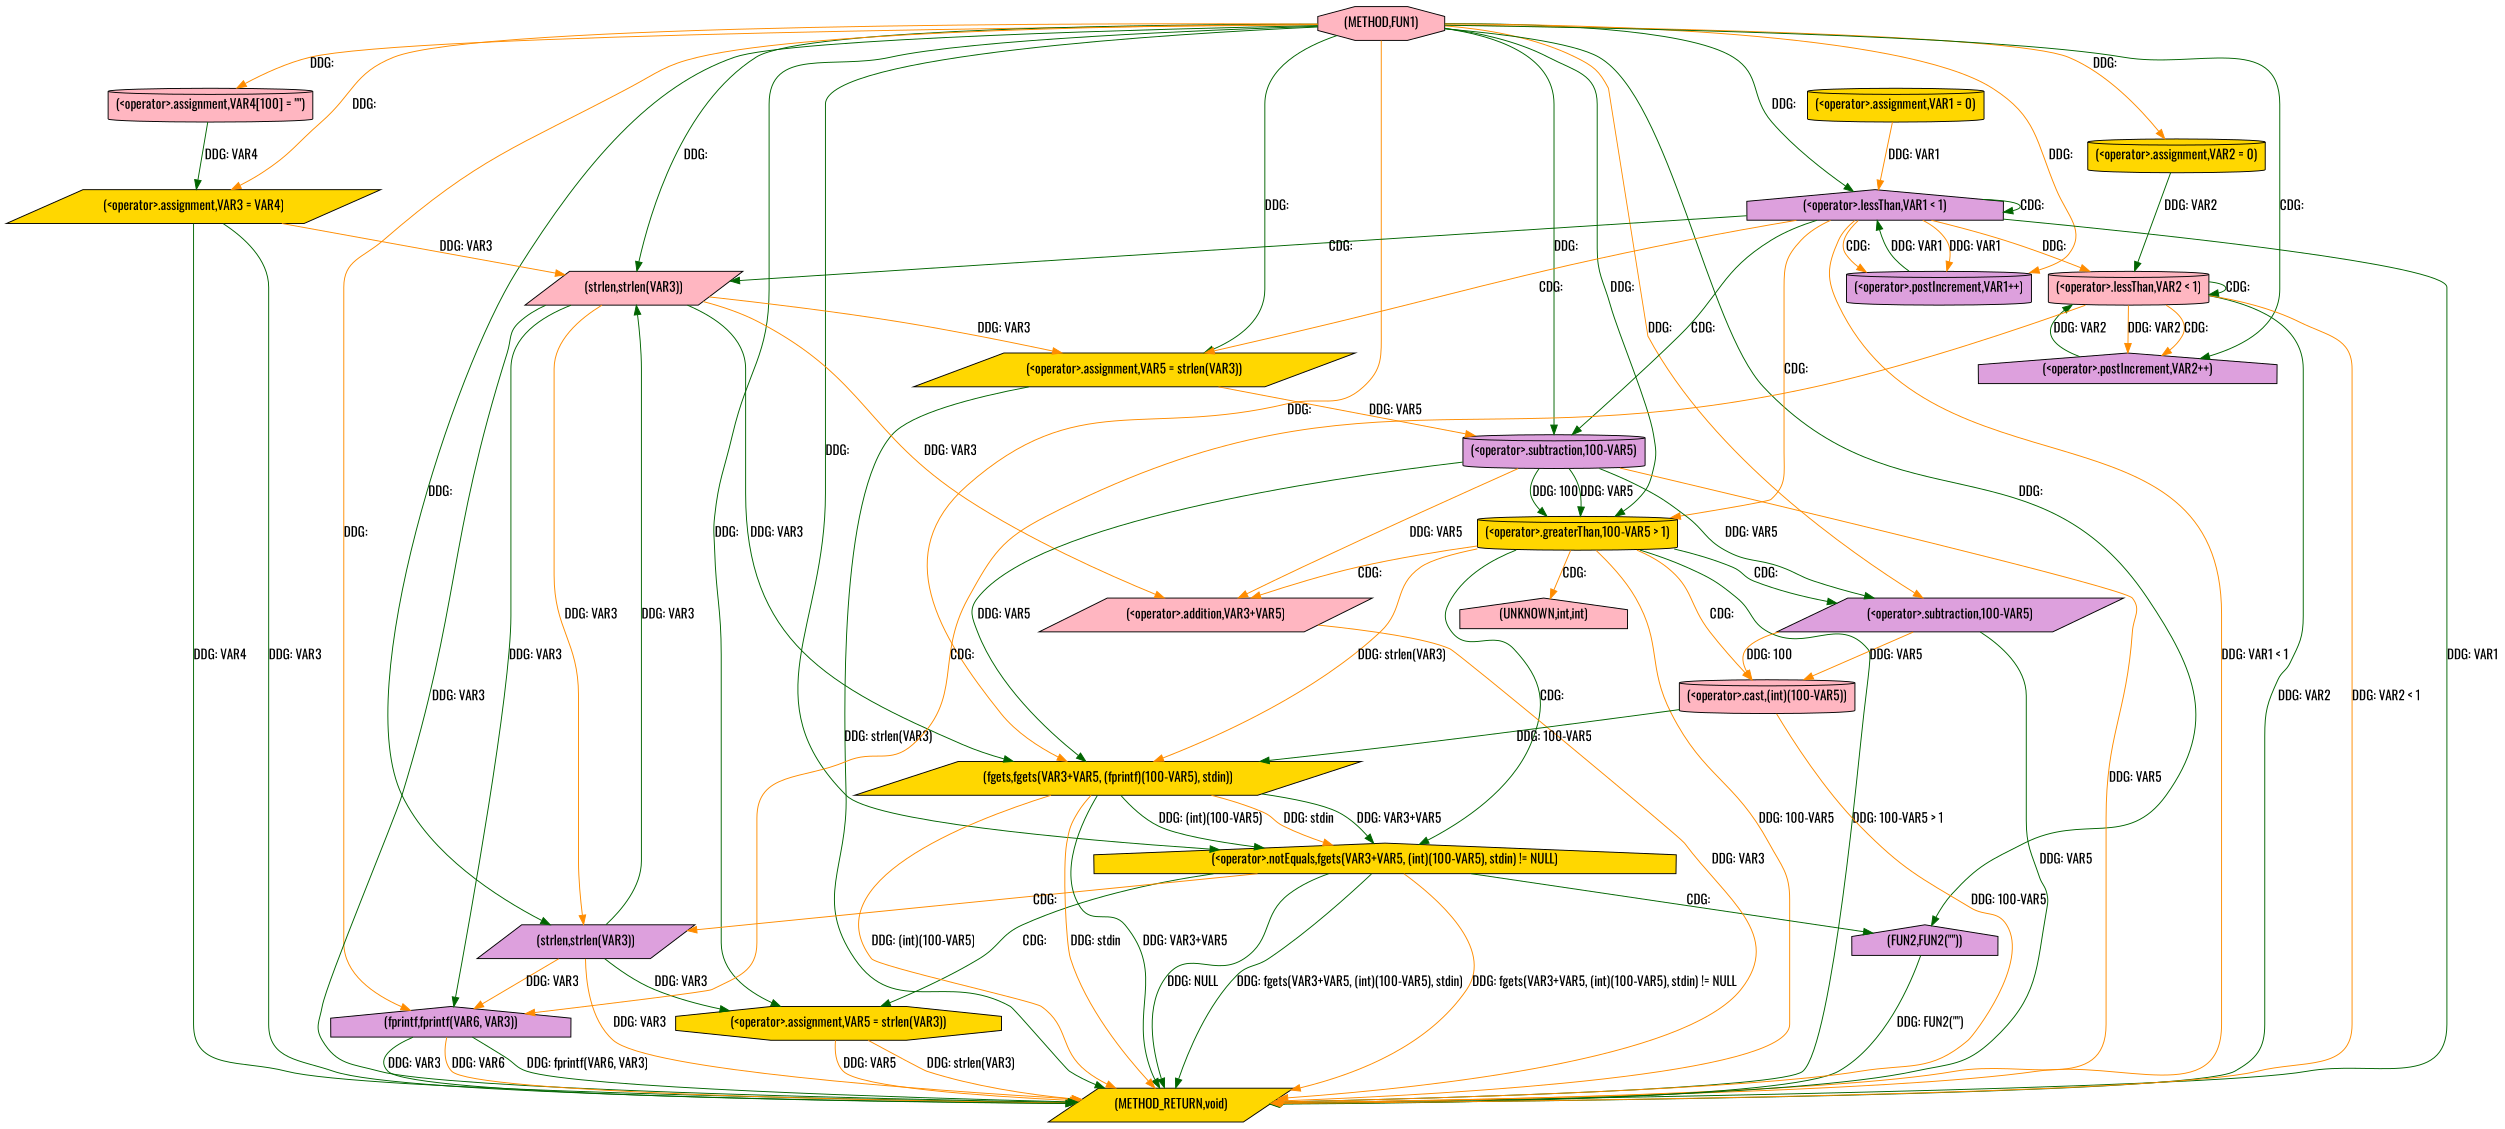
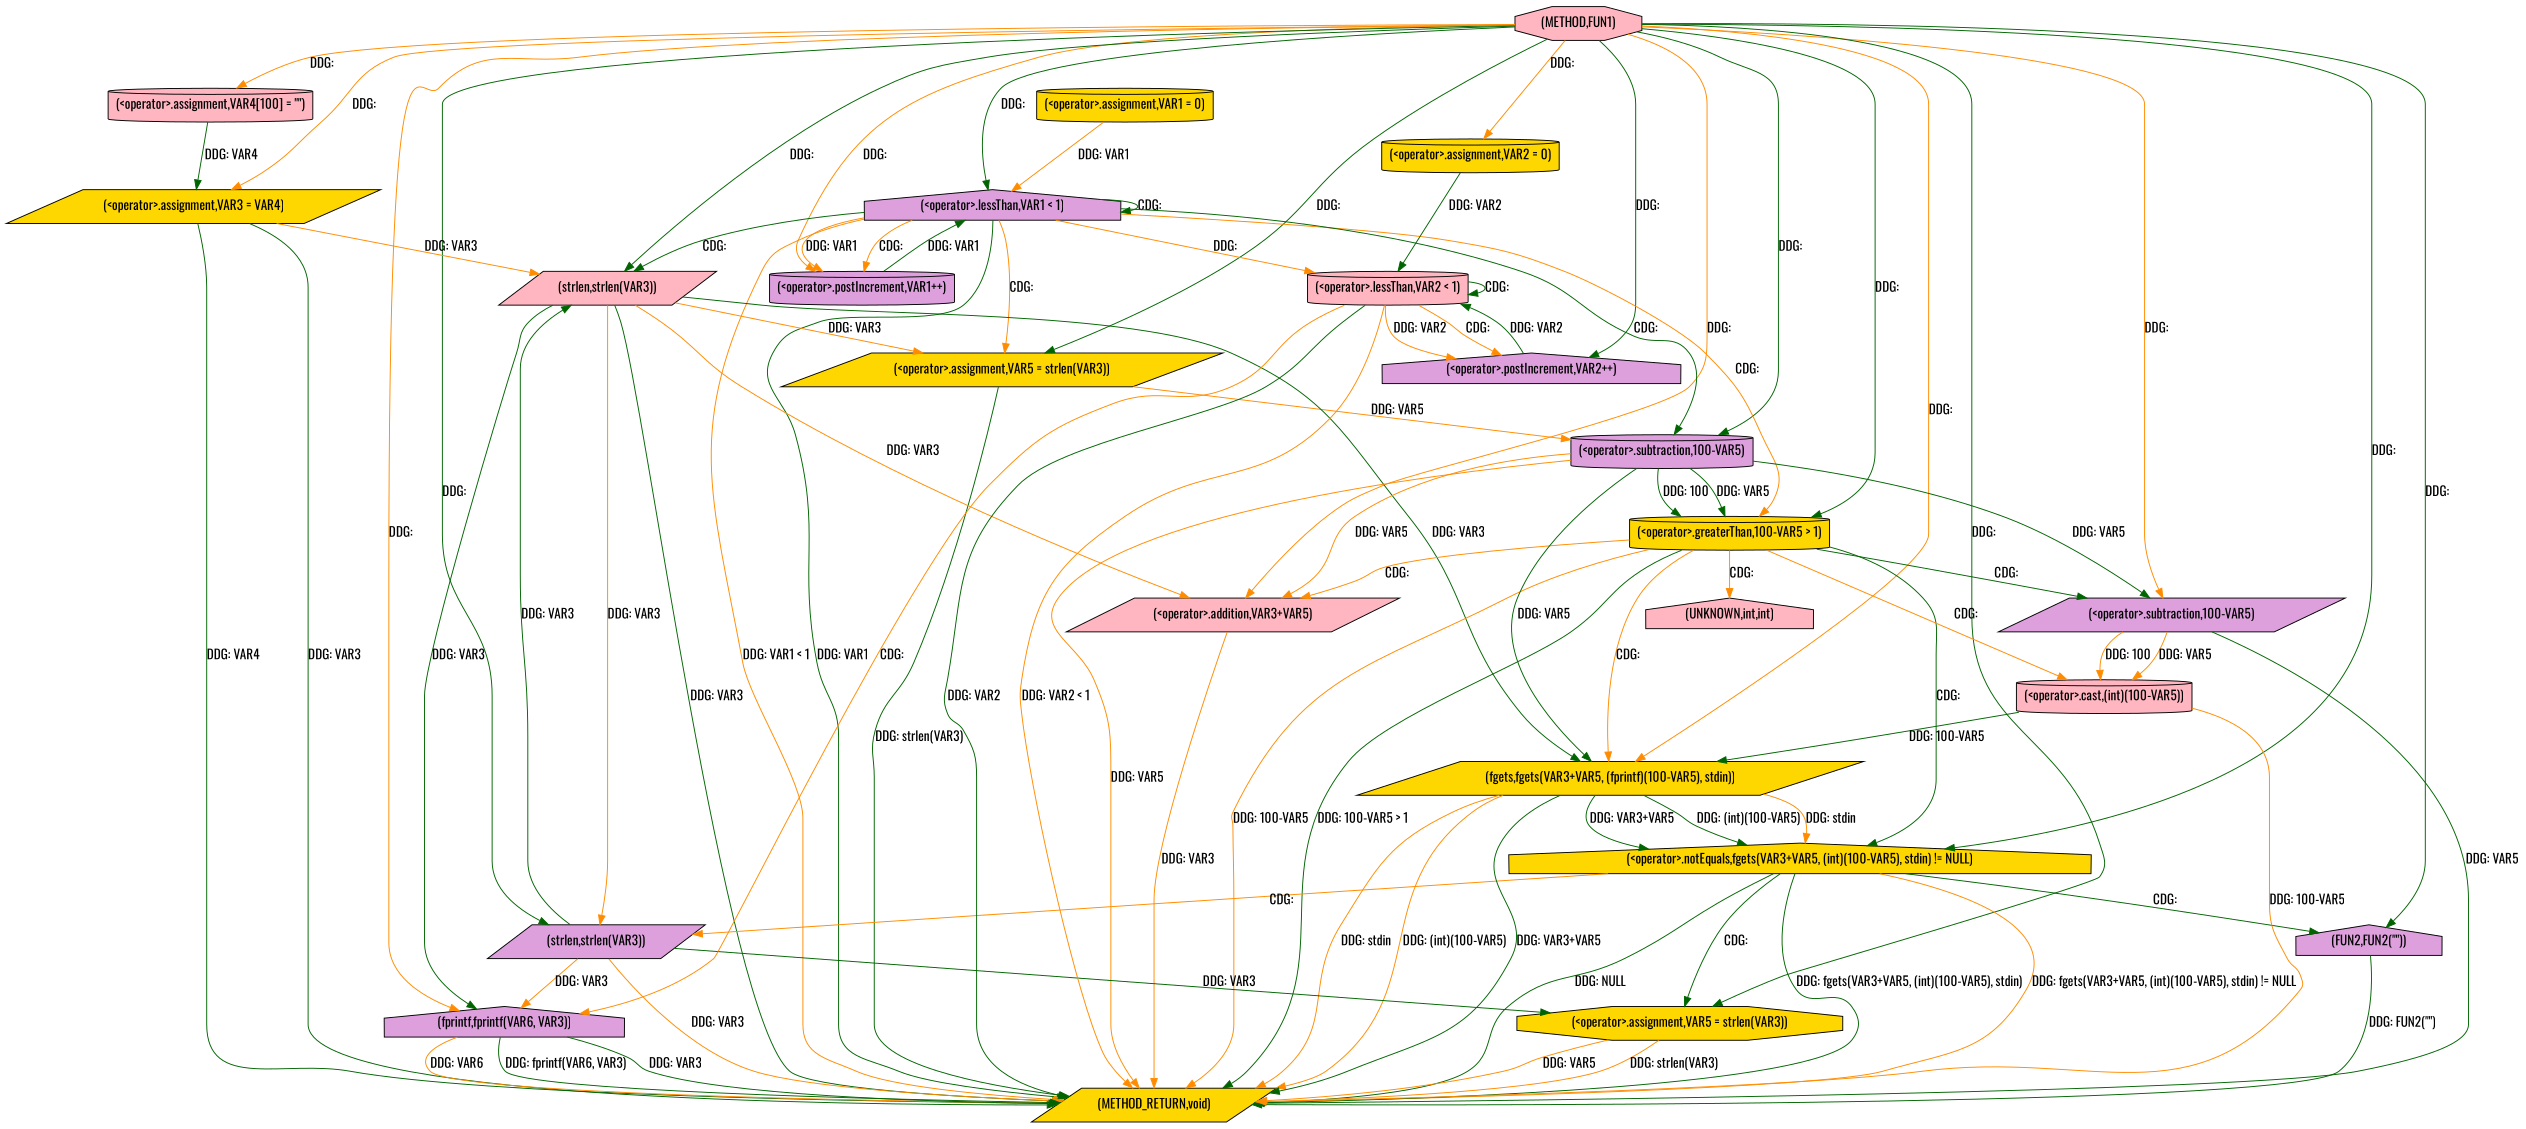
(2293, 207) -> (1649, 207)
none -> (1648, 406)
(1402, 656) -> (1630, 656)
